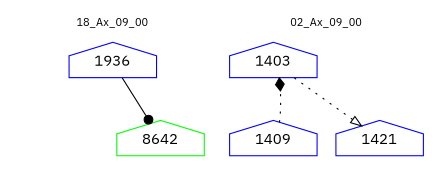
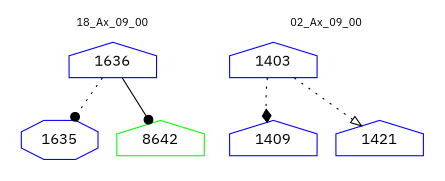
(113, 62) -> (113, 62)
(281, 107) -> (266, 93)
none -> (60, 140)
